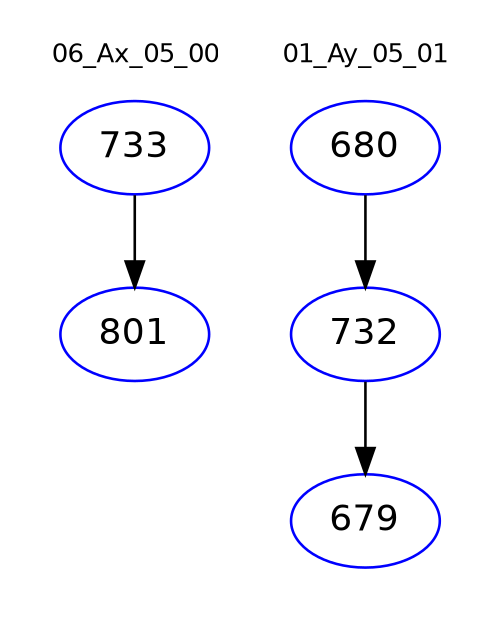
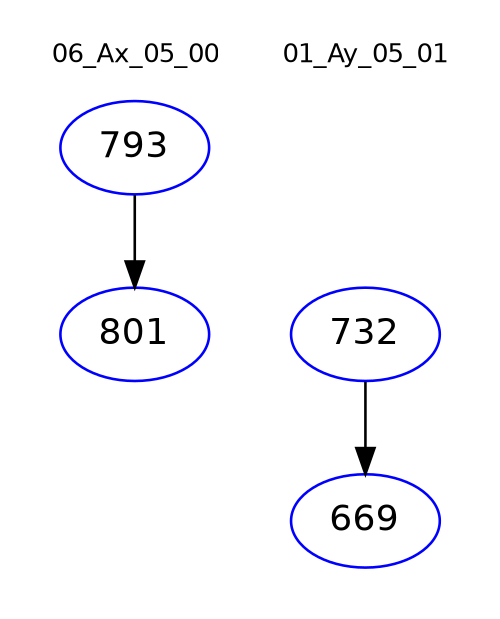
(135, 148) -> (135, 148)
(365, 148) -> none
(365, 521) -> (365, 521)
